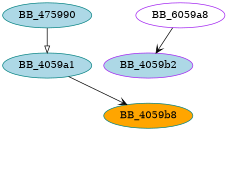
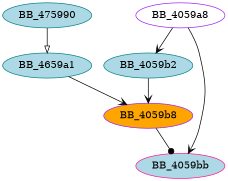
(180, 15) -> (180, 15)
(47, 66) -> (47, 66)
(148, 66) -> (148, 66)
none -> (148, 87)
(148, 116) -> (148, 116)
none -> (180, 166)
